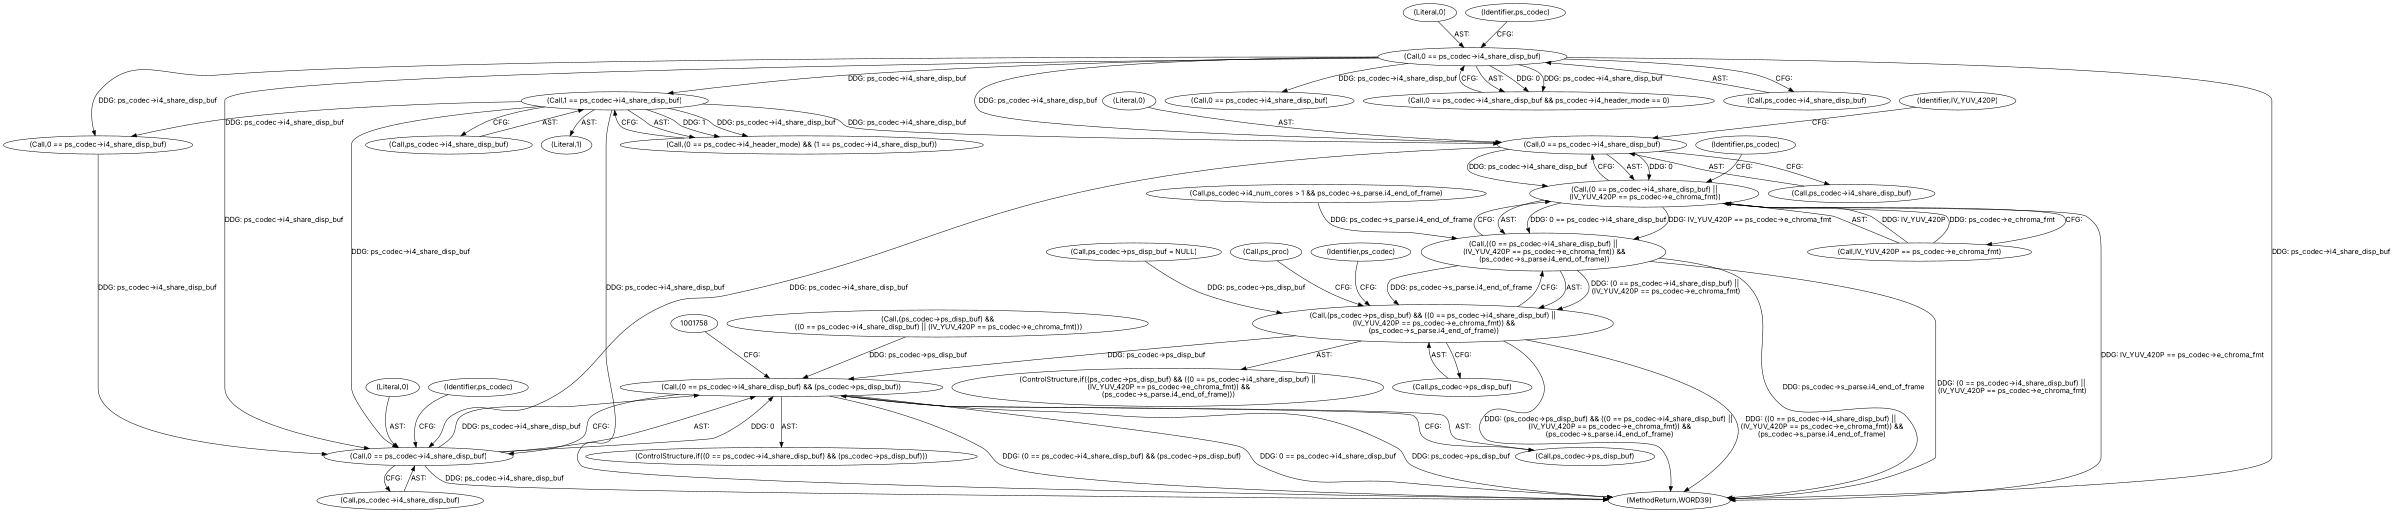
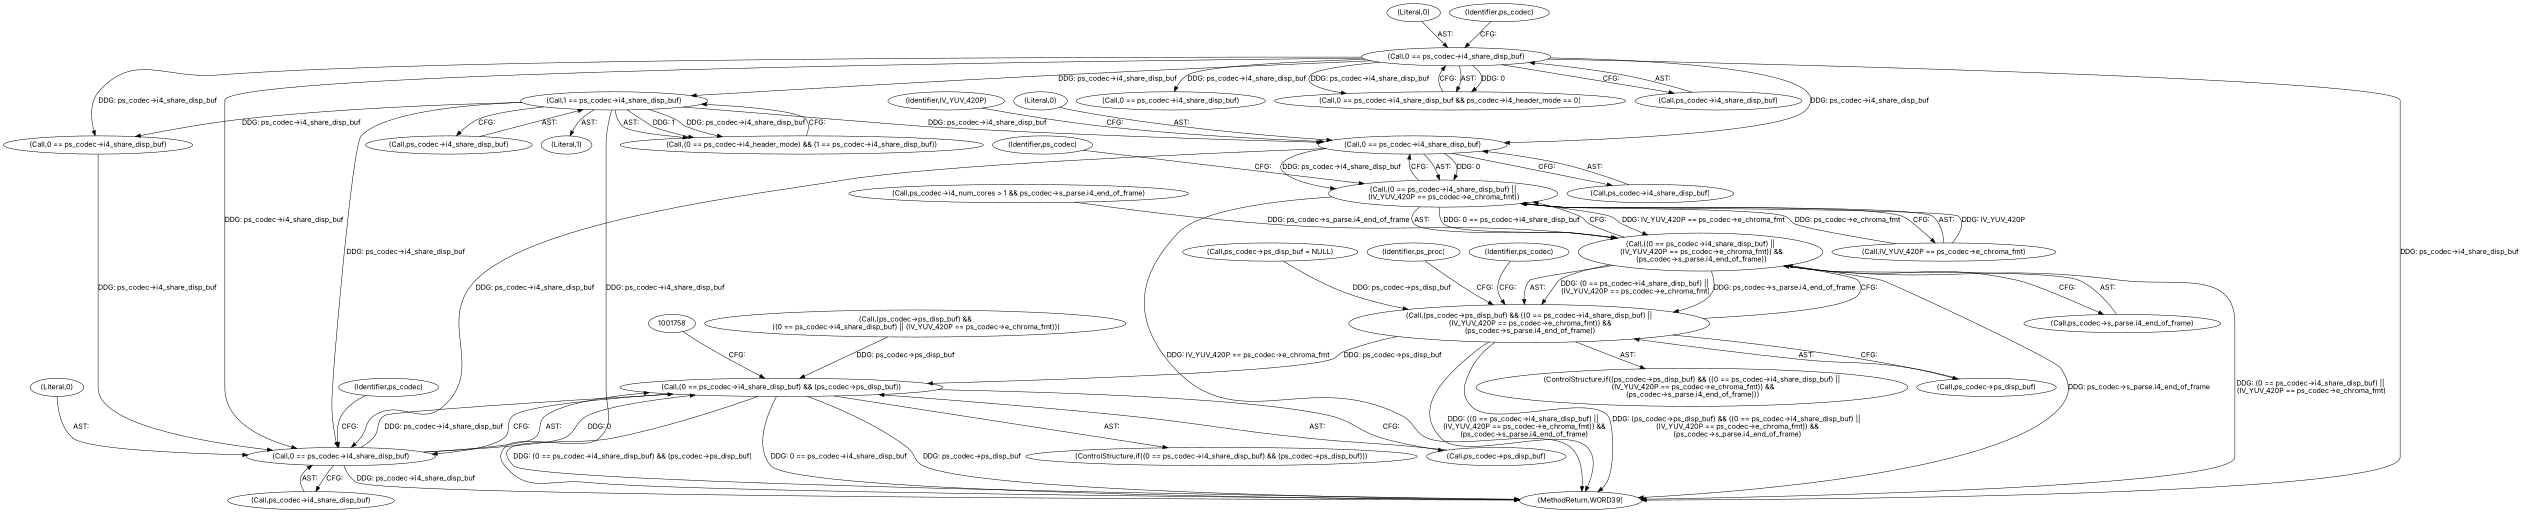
(1266, 252) -> (1414, 252)
none -> (2122, 324)
